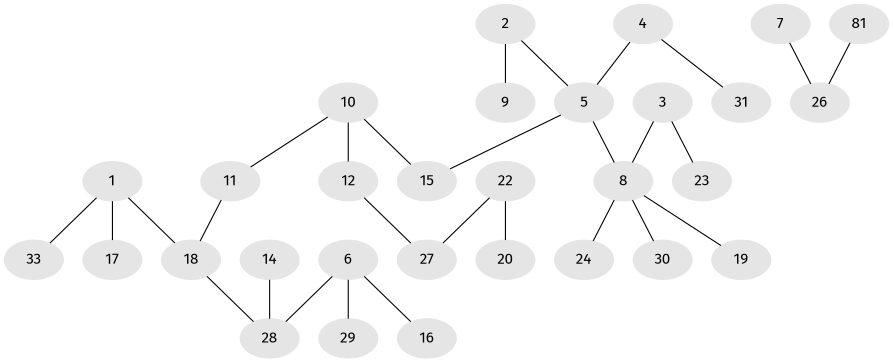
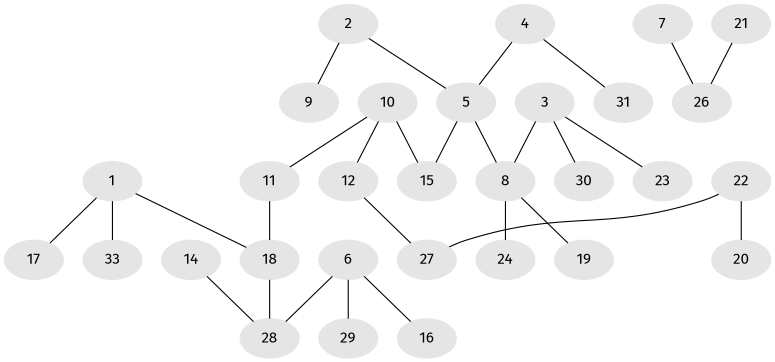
(859, 24) -> (741, 24)
(643, 221) -> (564, 142)
